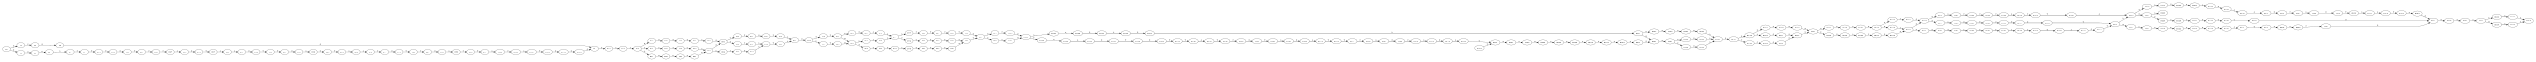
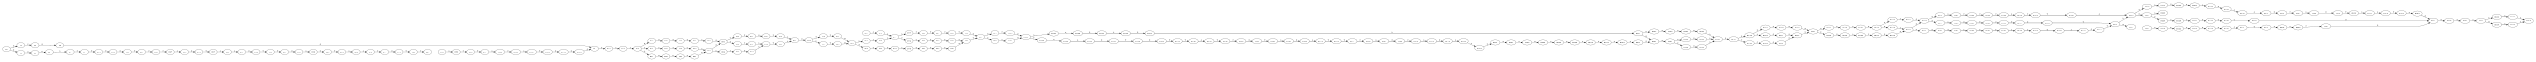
(2138, 28) -> none
(852, 33) -> none
(1479, 42) -> (1471, 44)
(434, 52) -> none
